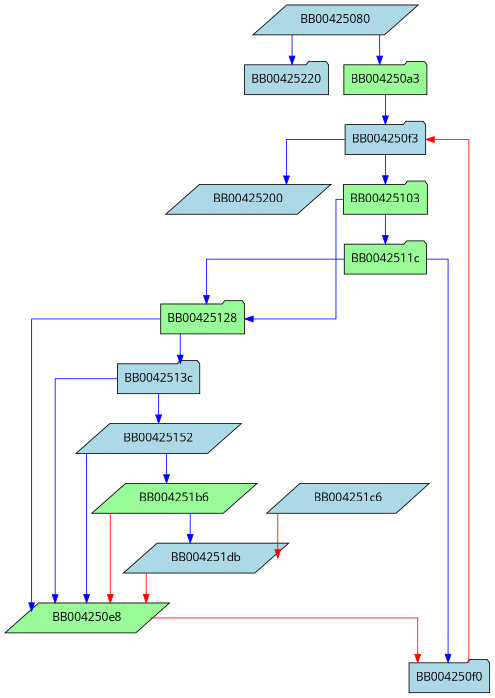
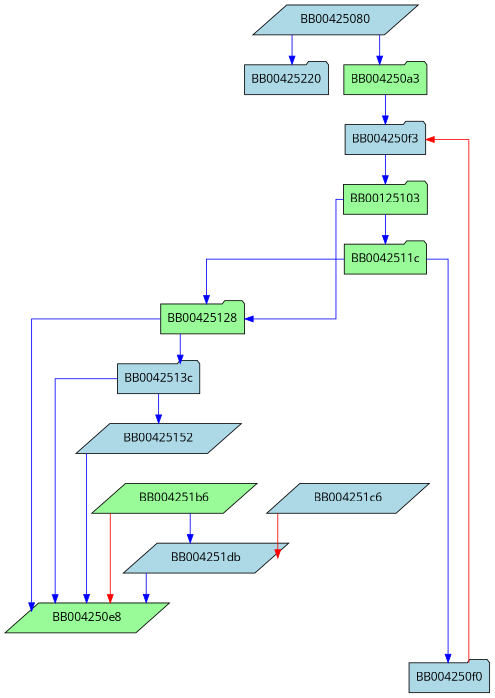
(248, 199) -> none
(385, 199) -> (385, 199)
(167, 464) -> none
(146, 584) -> (146, 584)
(302, 618) -> none
